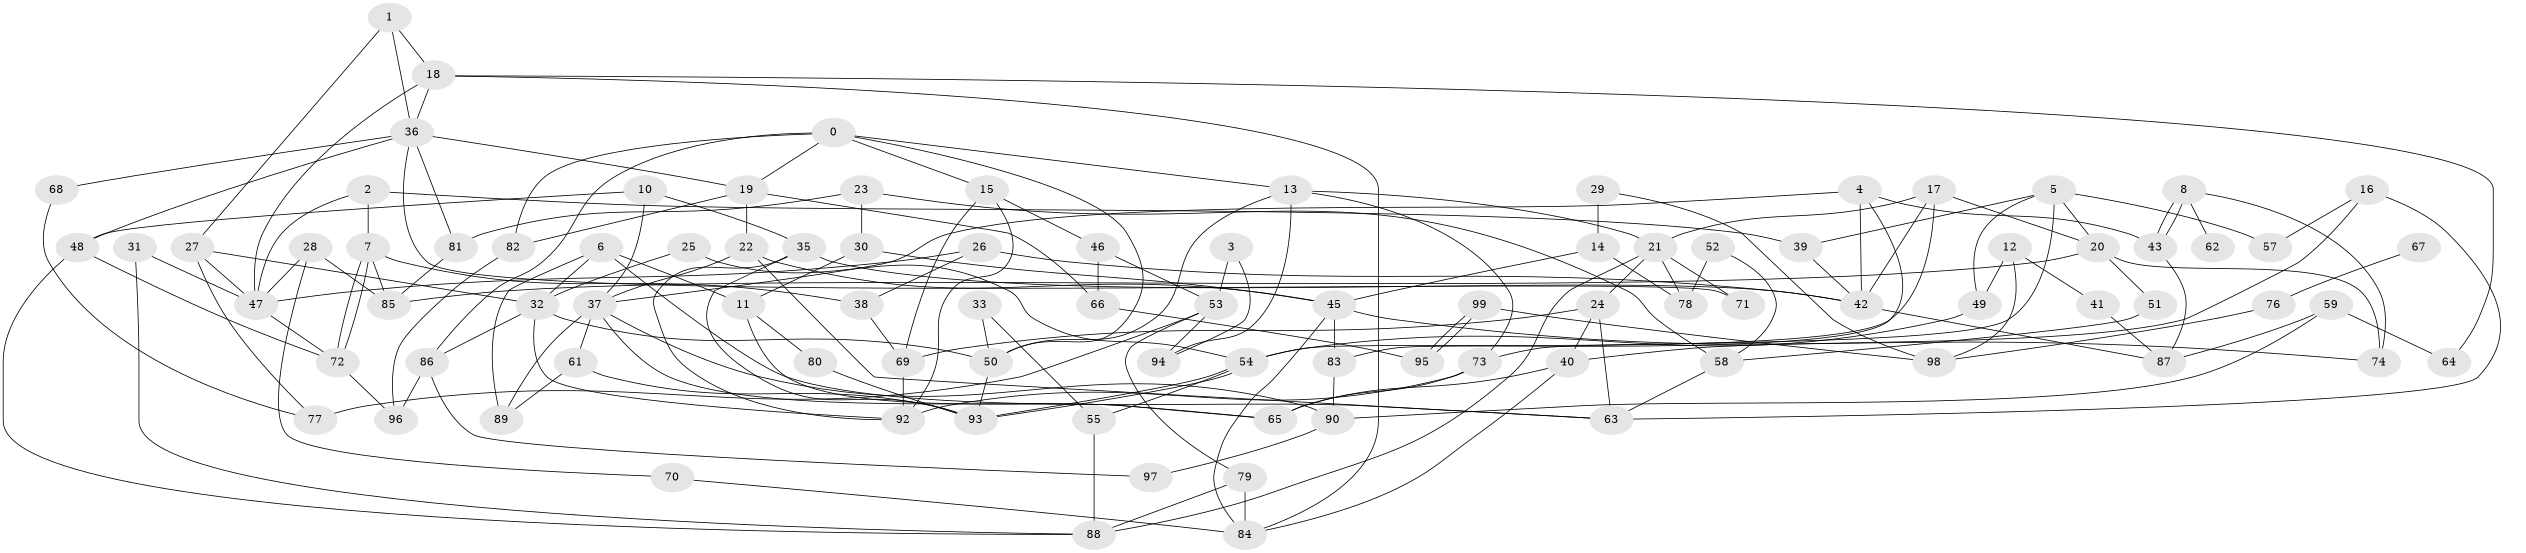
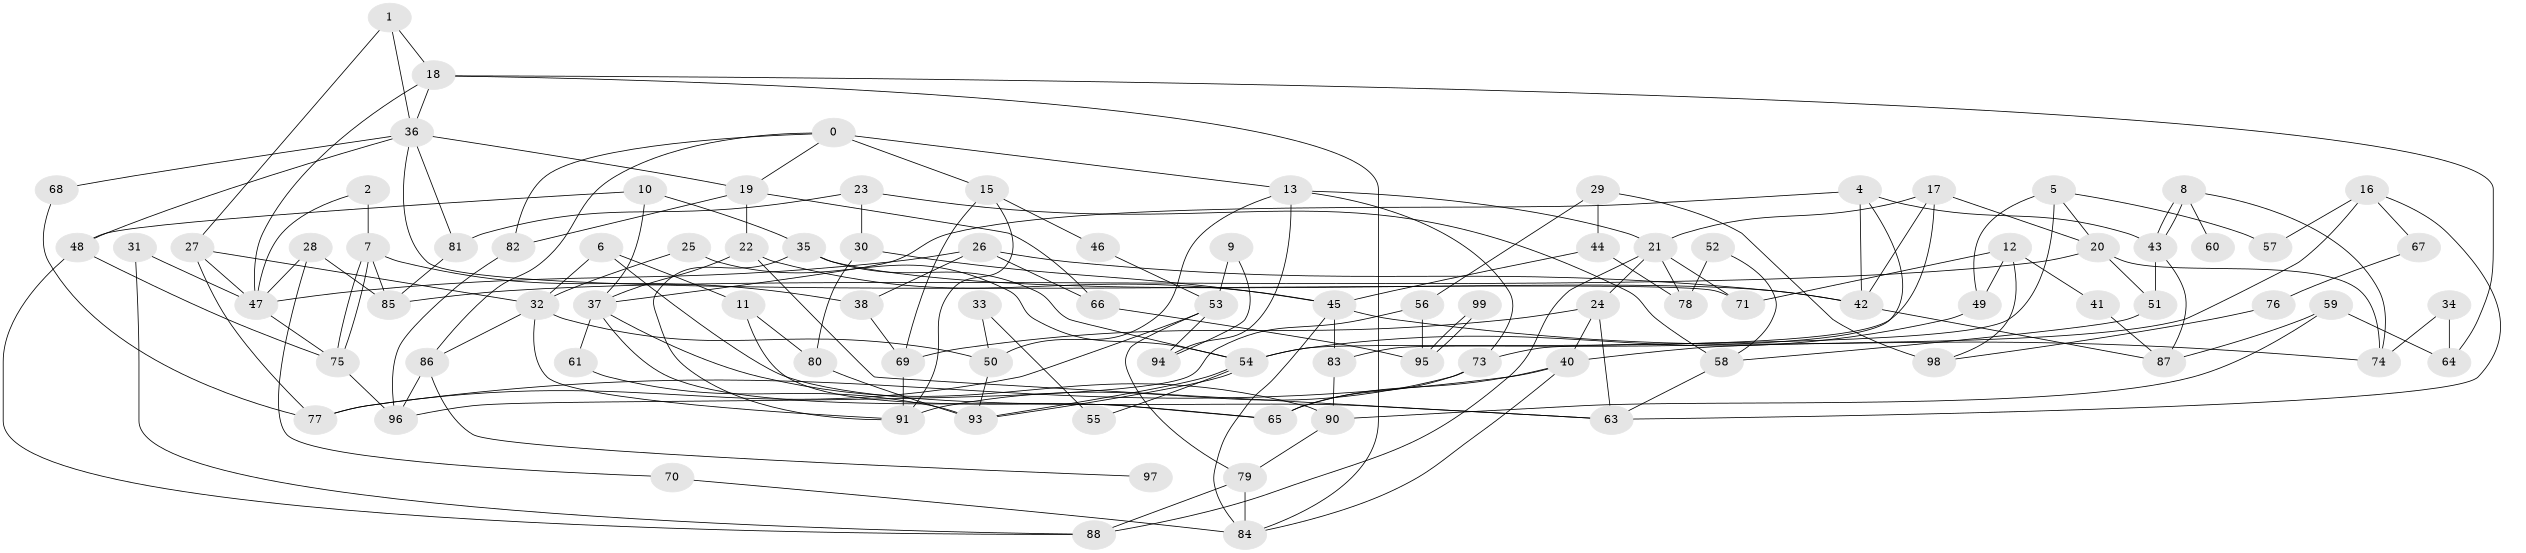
(1089, 204) -> none
none -> (2393, 219)
(1231, 248) -> (1231, 248)
(1598, 248) -> (1598, 248)
(1801, 248) -> none
(2213, 248) -> (2213, 248)
(1098, 271) -> (1039, 276)
(803, 276) -> (828, 304)
none -> (2155, 276)
none -> (1854, 281)
none -> (1422, 305)
none -> (2449, 305)
(1707, 337) -> none
(338, 363) -> (338, 363)
(773, 385) -> (1047, 299)
none -> (911, 387)
(502, 420) -> none
(903, 420) -> (903, 420)
(1244, 454) -> (1289, 449)
(1094, 480) -> none
